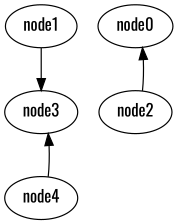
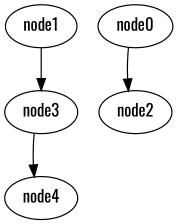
(143, 75) -> (127, 63)
(49, 161) -> (33, 149)
